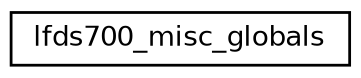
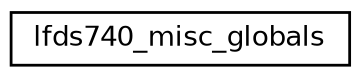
(180, 39) -> (180, 39)
